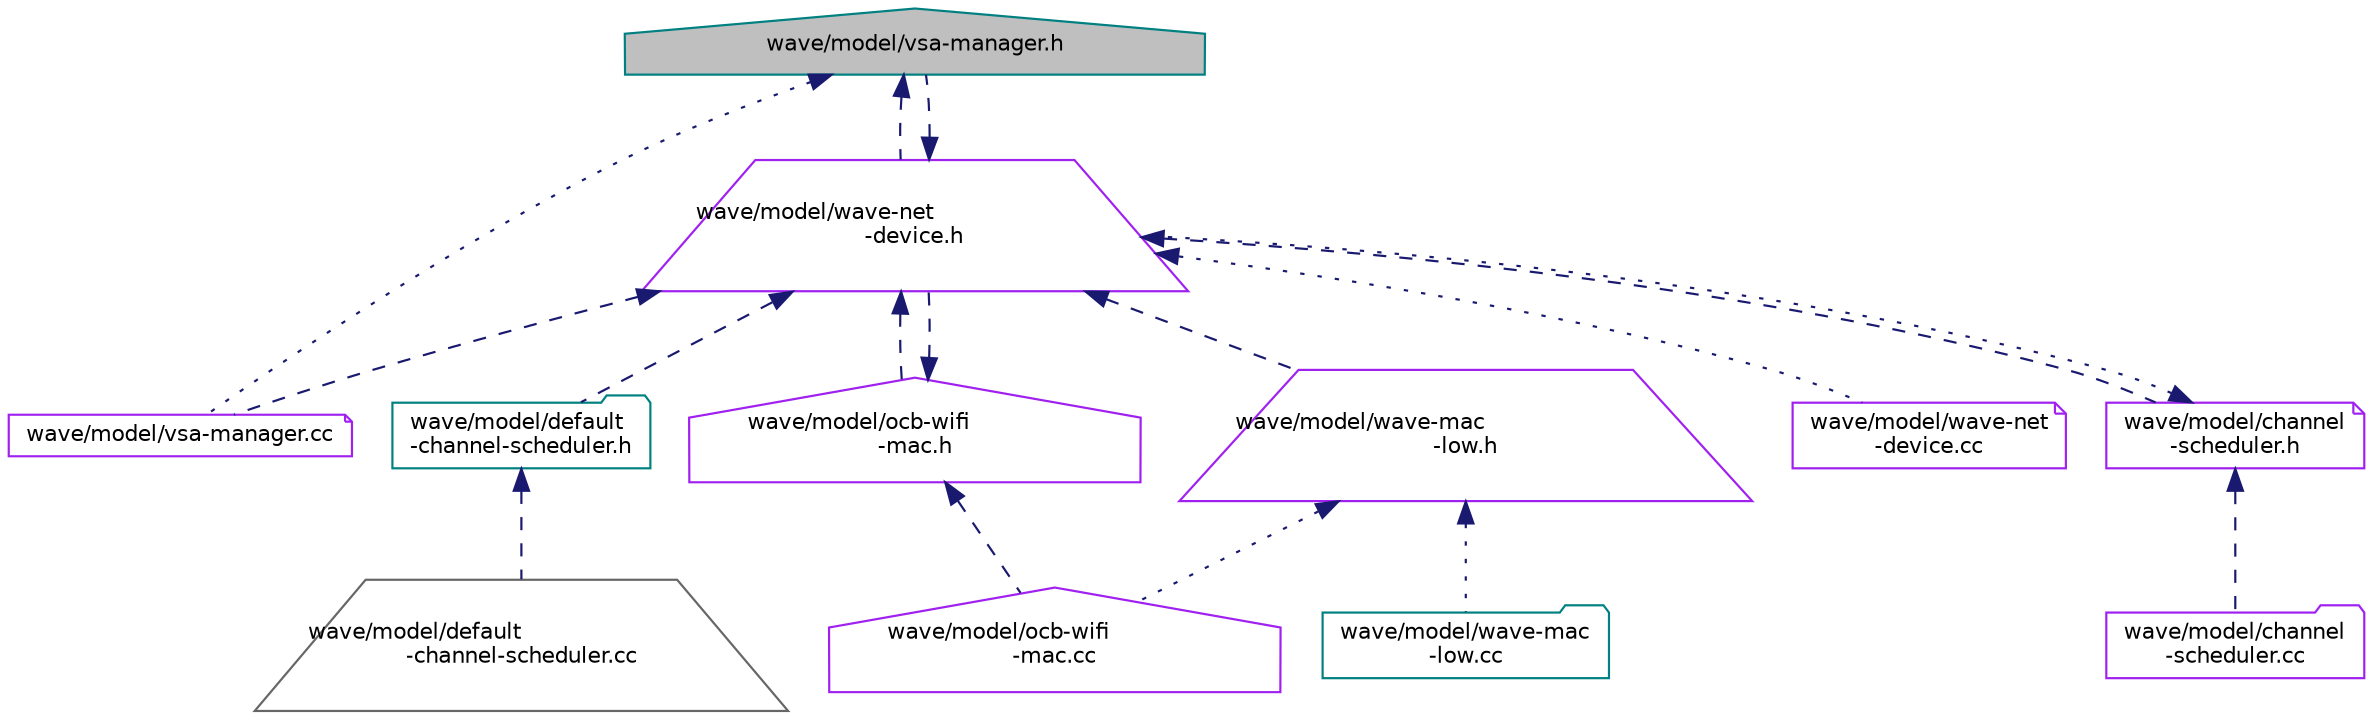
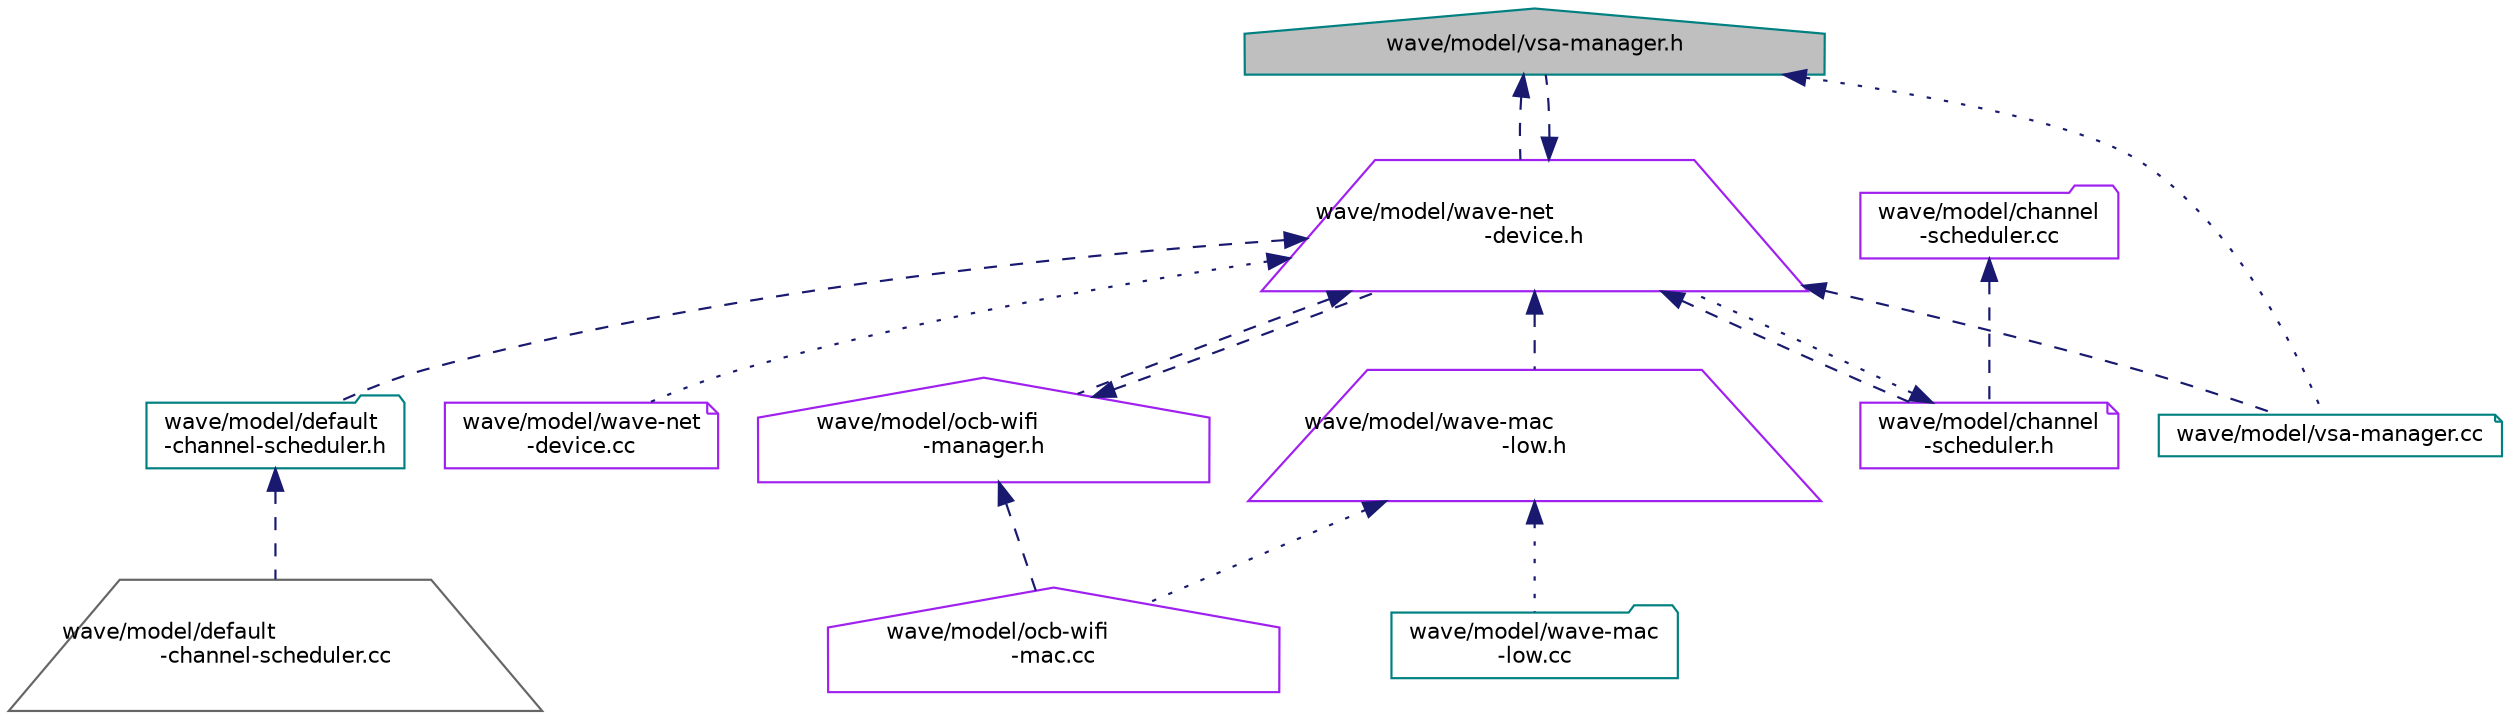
(180, 435) -> (2330, 435)
(915, 435) -> (984, 435)
(2235, 552) -> (1989, 345)
